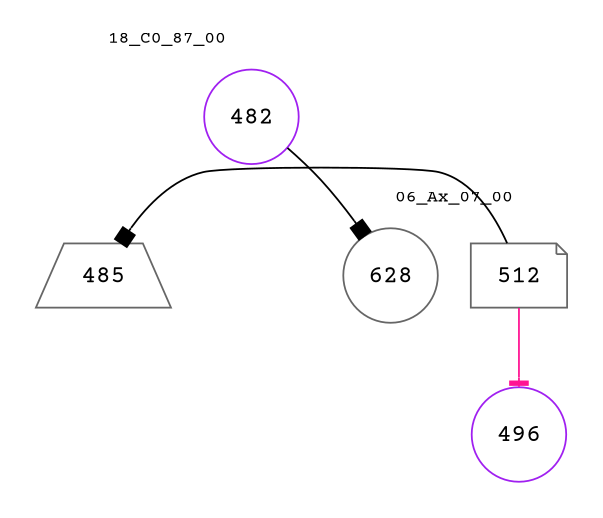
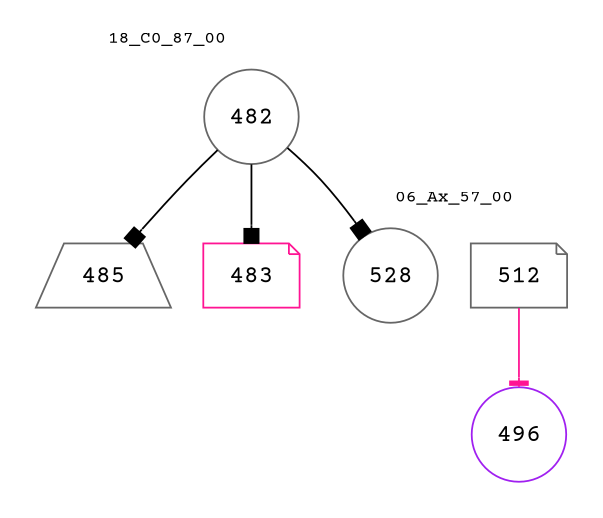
(251, 117) -> (251, 117)
(325, 168) -> (179, 189)
(455, 197) -> (455, 197)
none -> (251, 276)
(391, 276) -> (391, 276)
